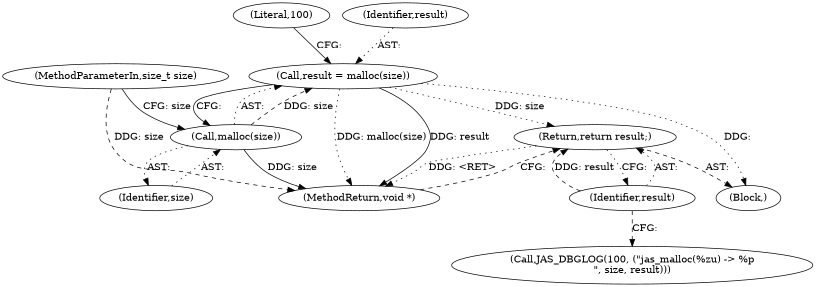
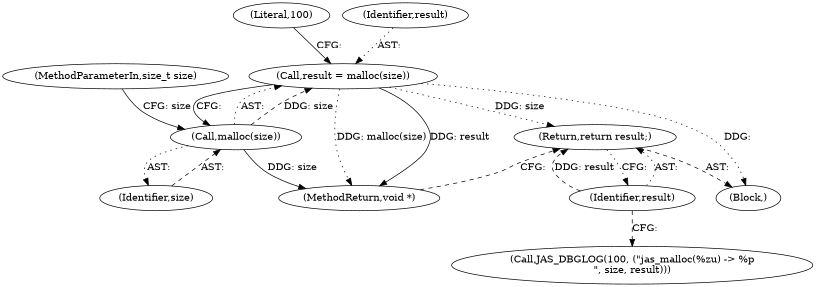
(462, 157) -> none
(194, 169) -> (193, 170)
(167, 170) -> none
